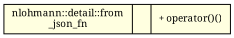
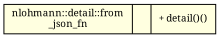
(191, 19) -> (183, 19)
